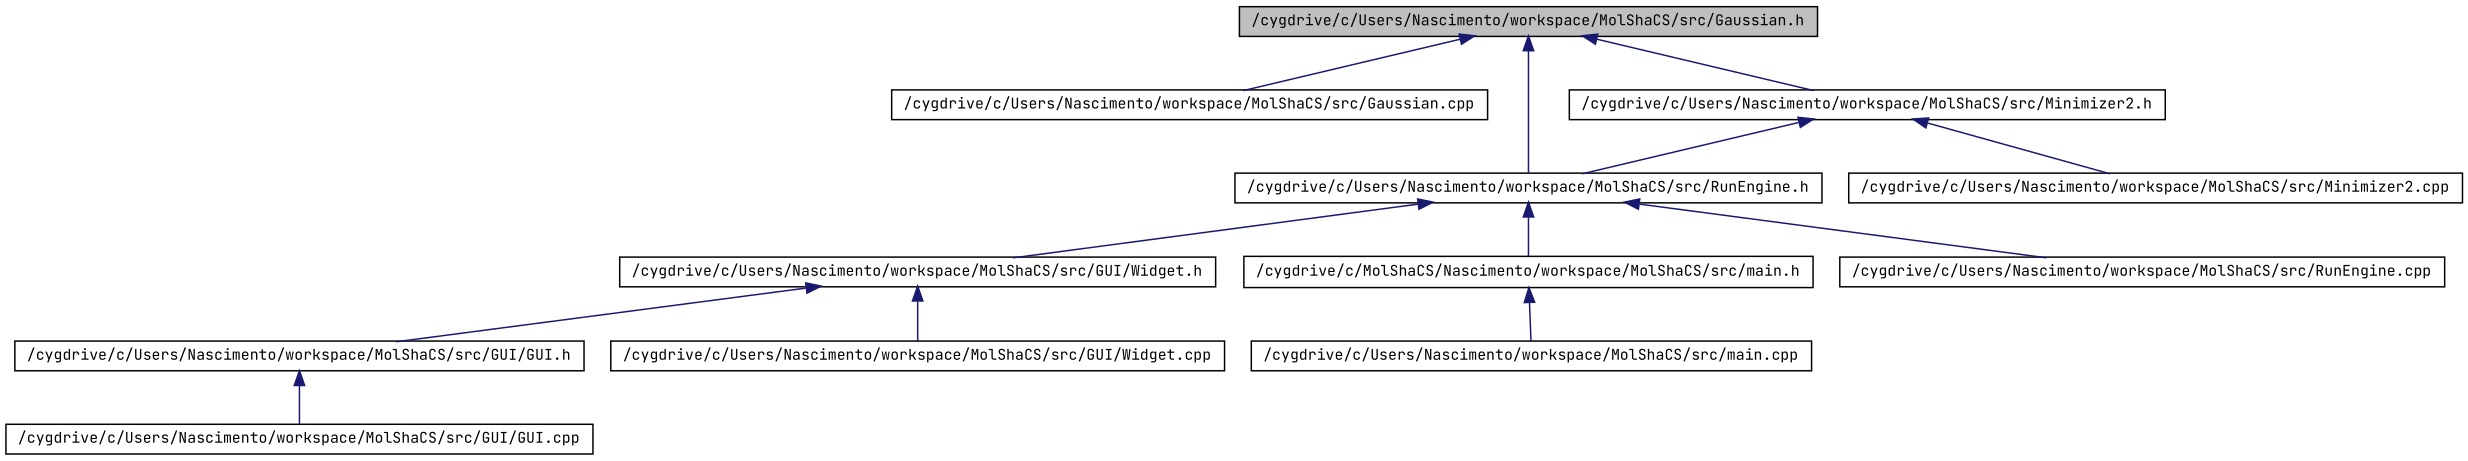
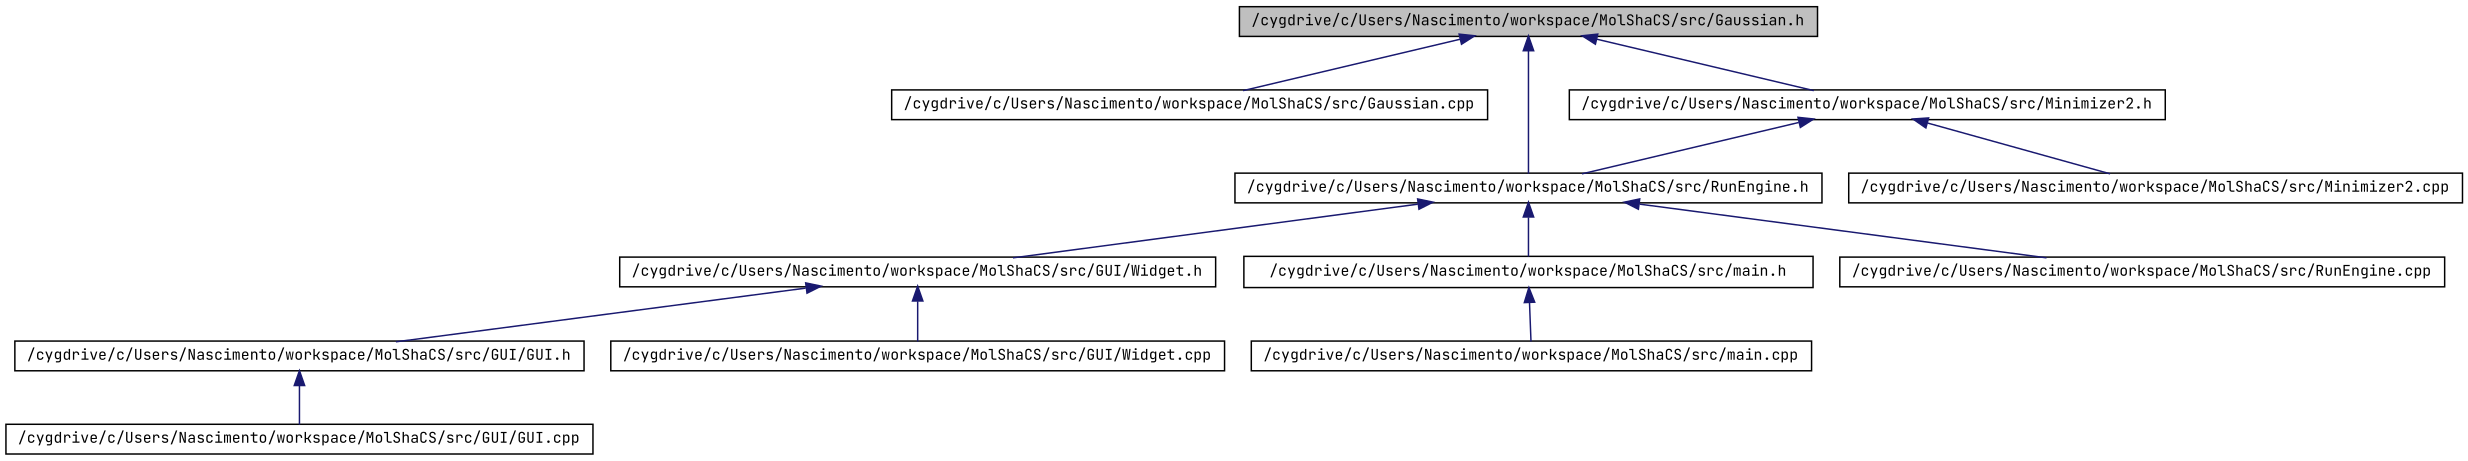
(1528, 272) -> (1528, 272)
